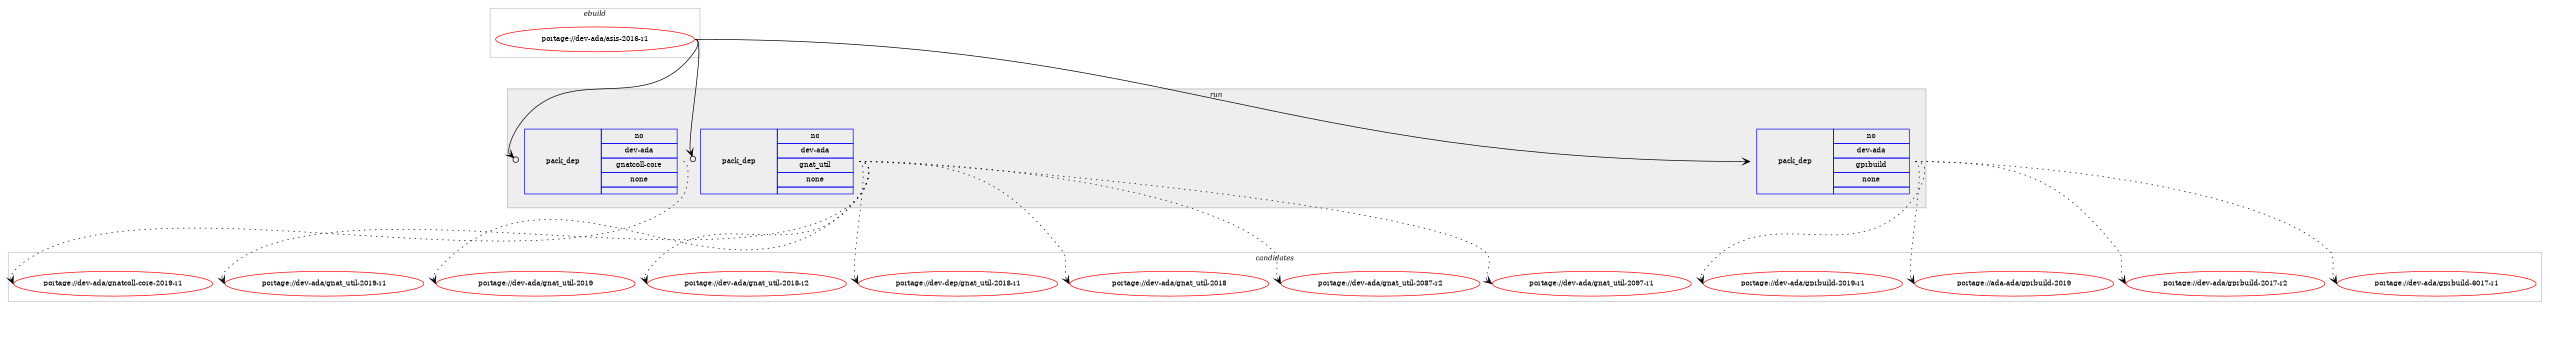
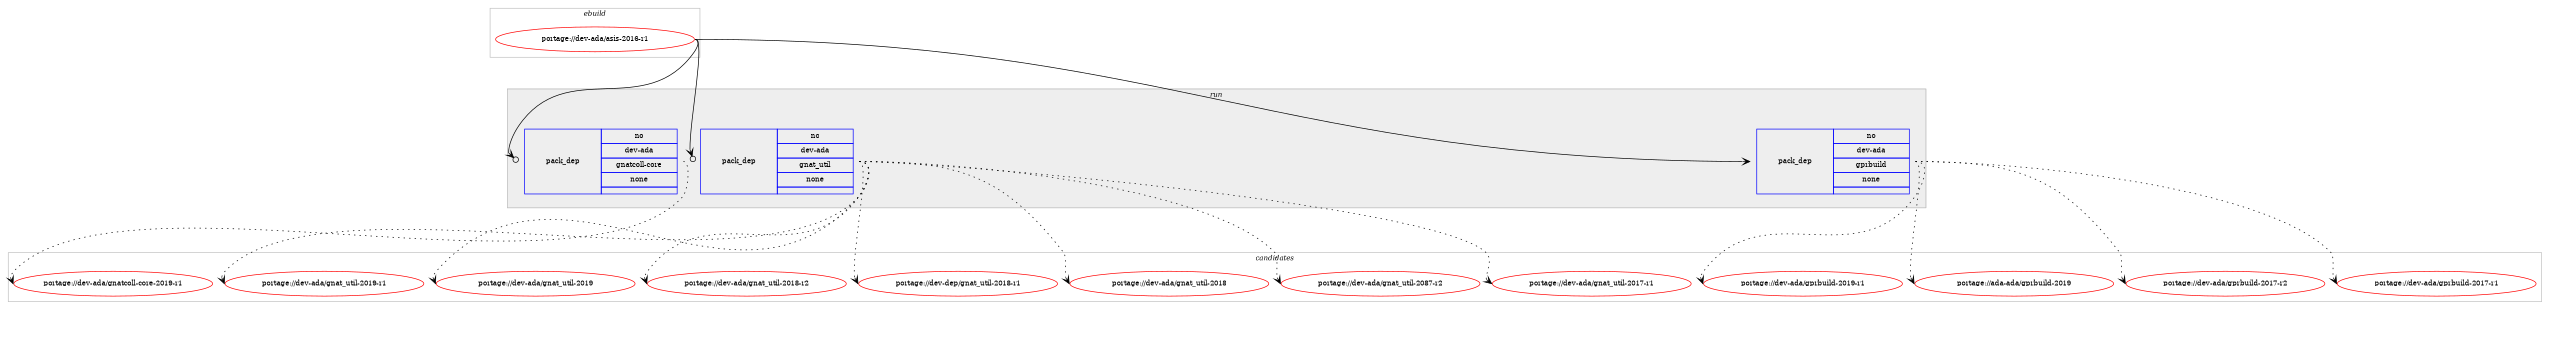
(1592, 284) -> (1592, 284)
(2437, 284) -> (2437, 284)
